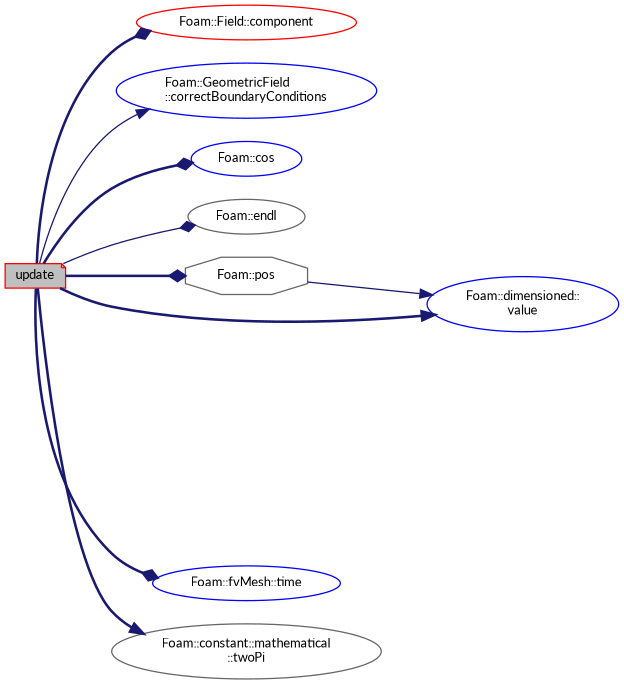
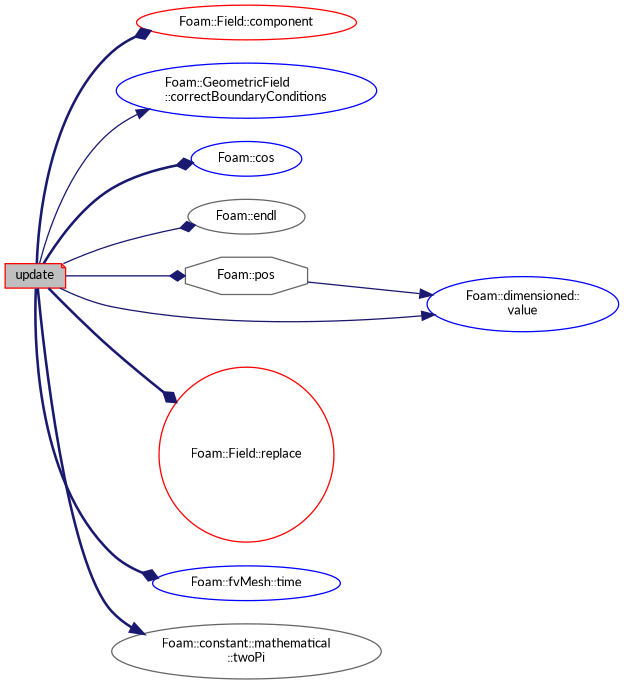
(118, 276) -> (118, 276)
(239, 321) -> (239, 321)
none -> (246, 455)
